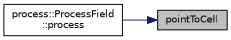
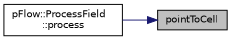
(63, 20) -> (63, 20)
